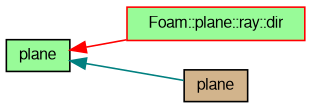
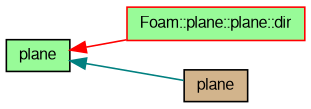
(216, 24) -> (216, 24)
